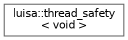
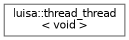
(64, 20) -> (65, 20)
